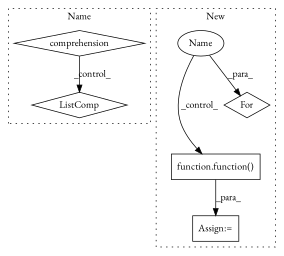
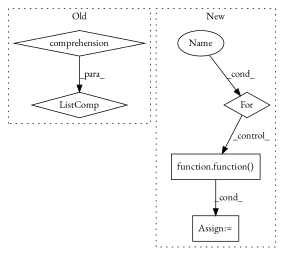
(79, 17) -> (79, 17)
(92, 74) -> (92, 74)
(241, 74) -> (241, 74)
(178, 103) -> (234, 131)
(229, 198) -> (229, 198)
